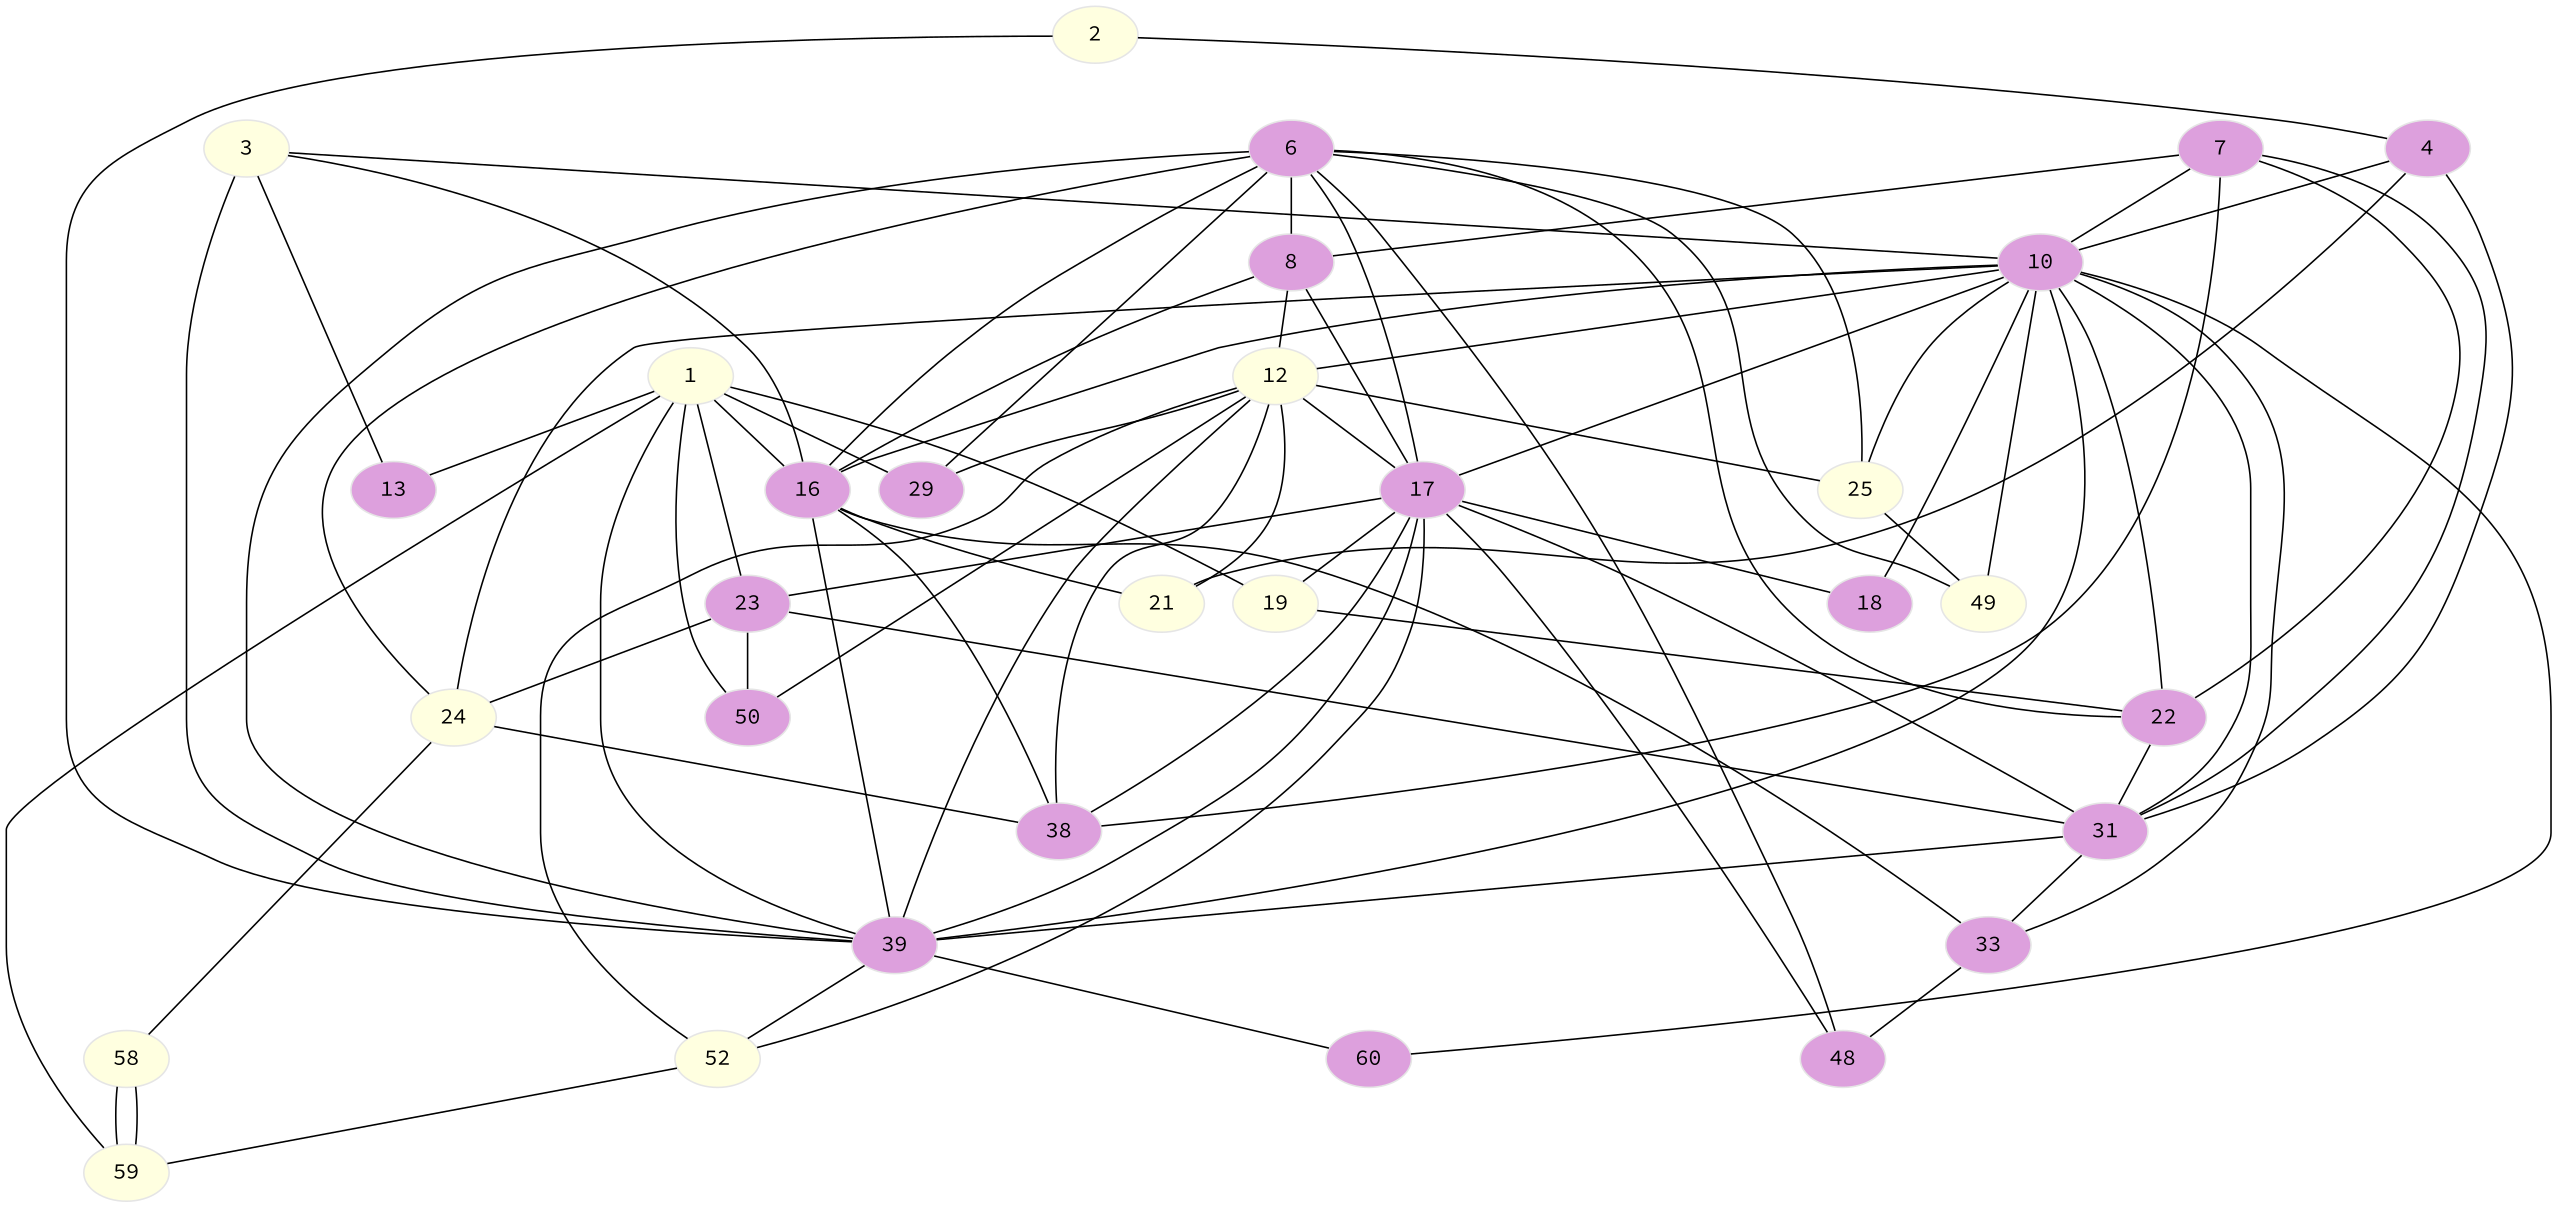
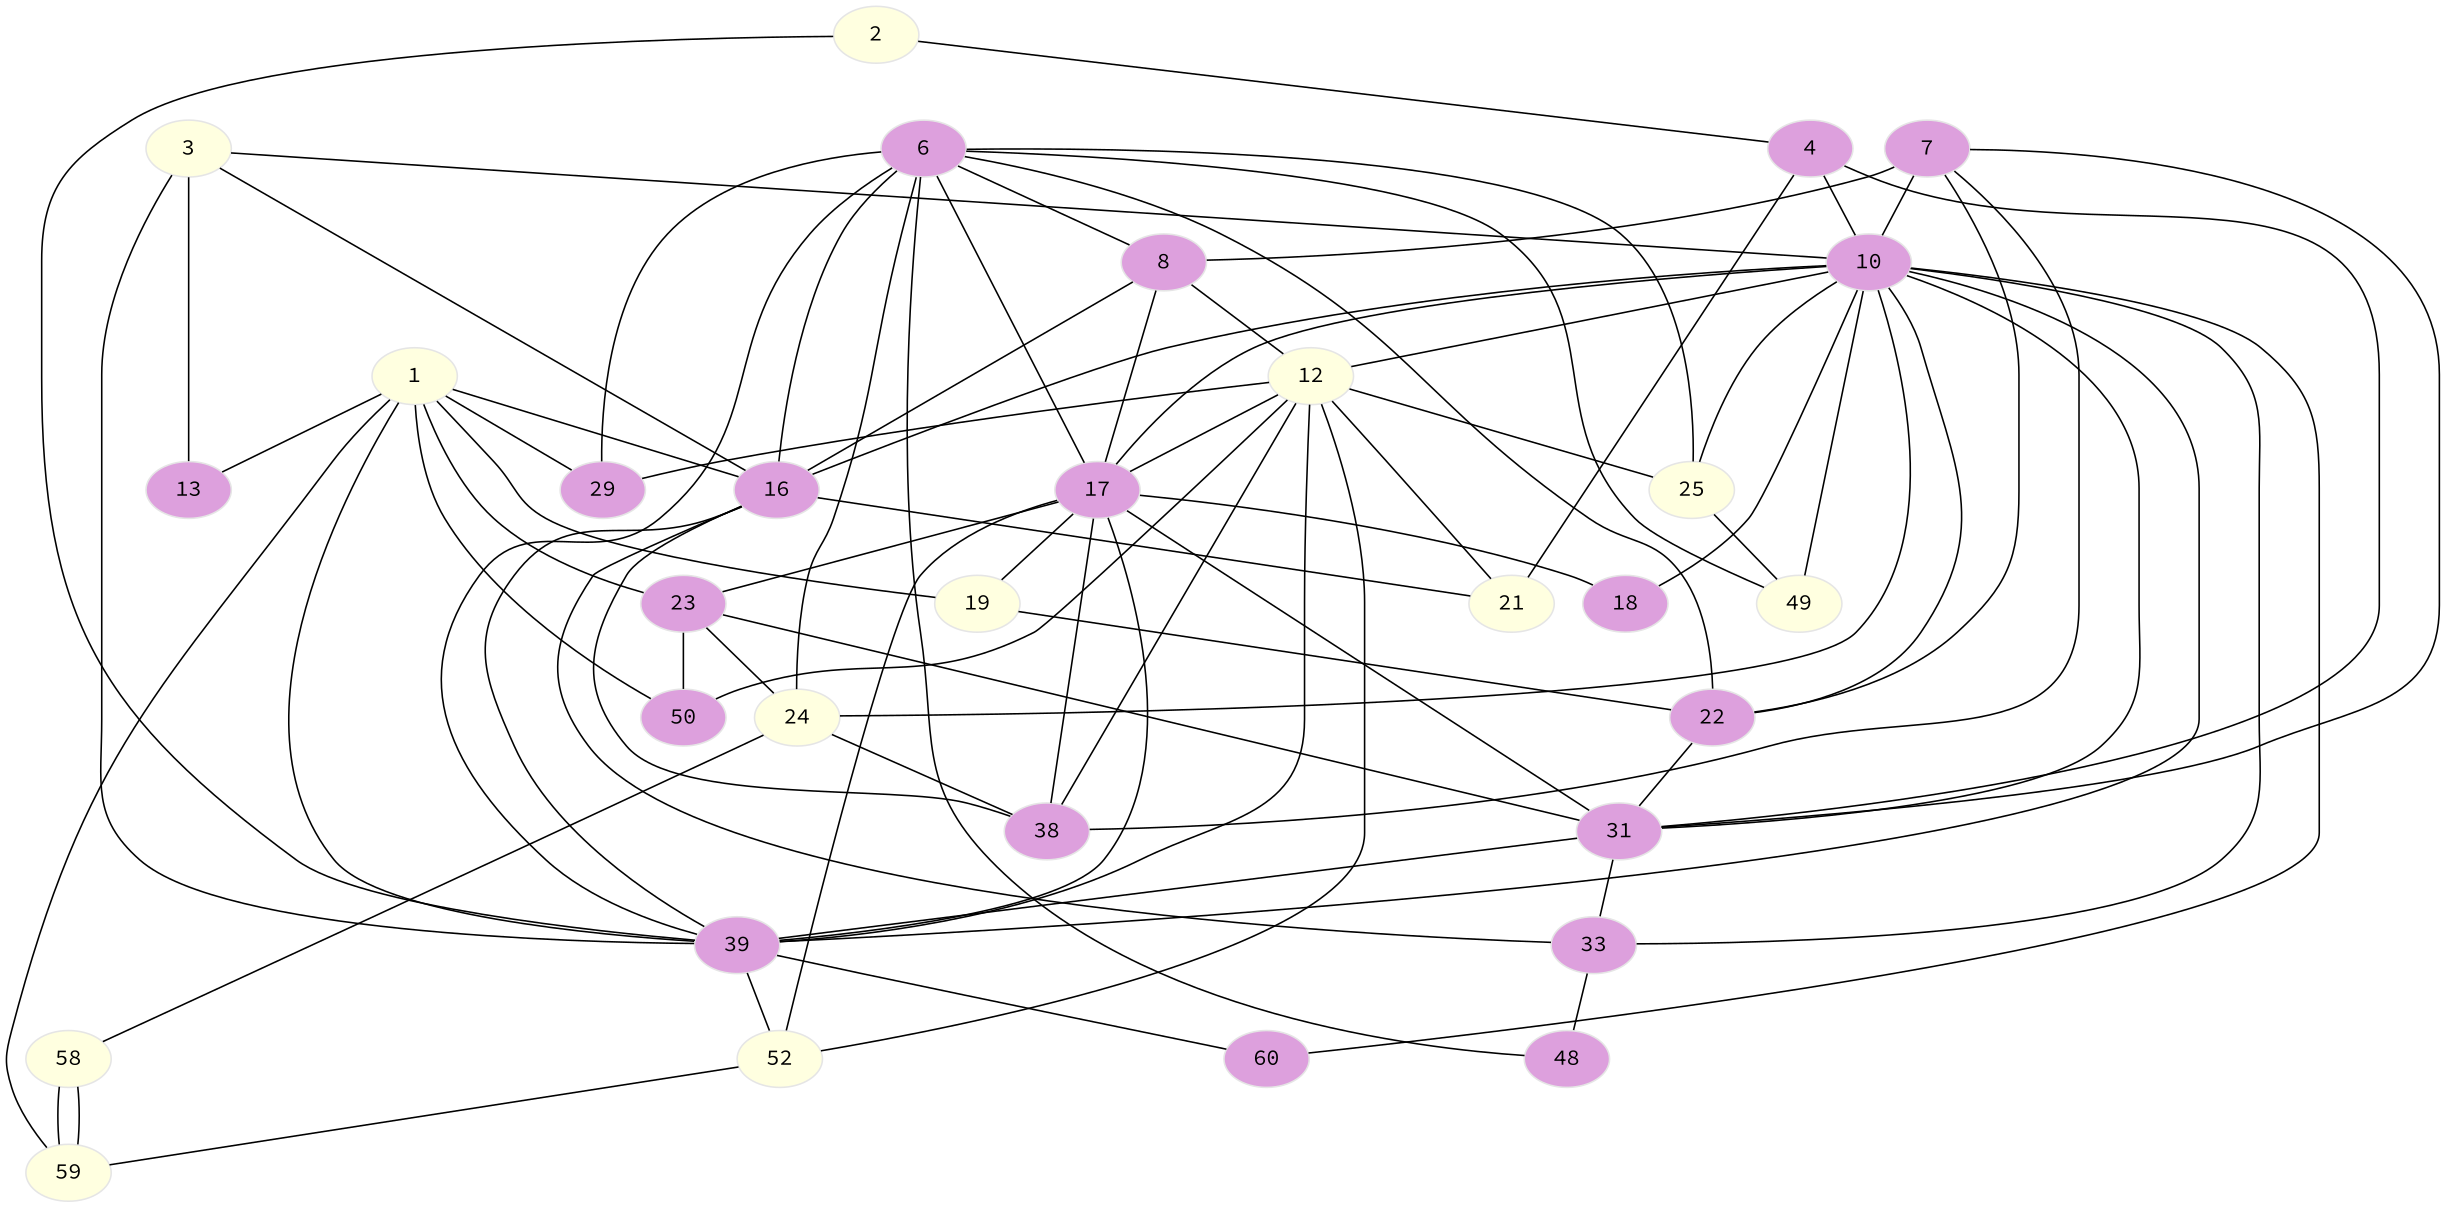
(1649, 764) -> none
